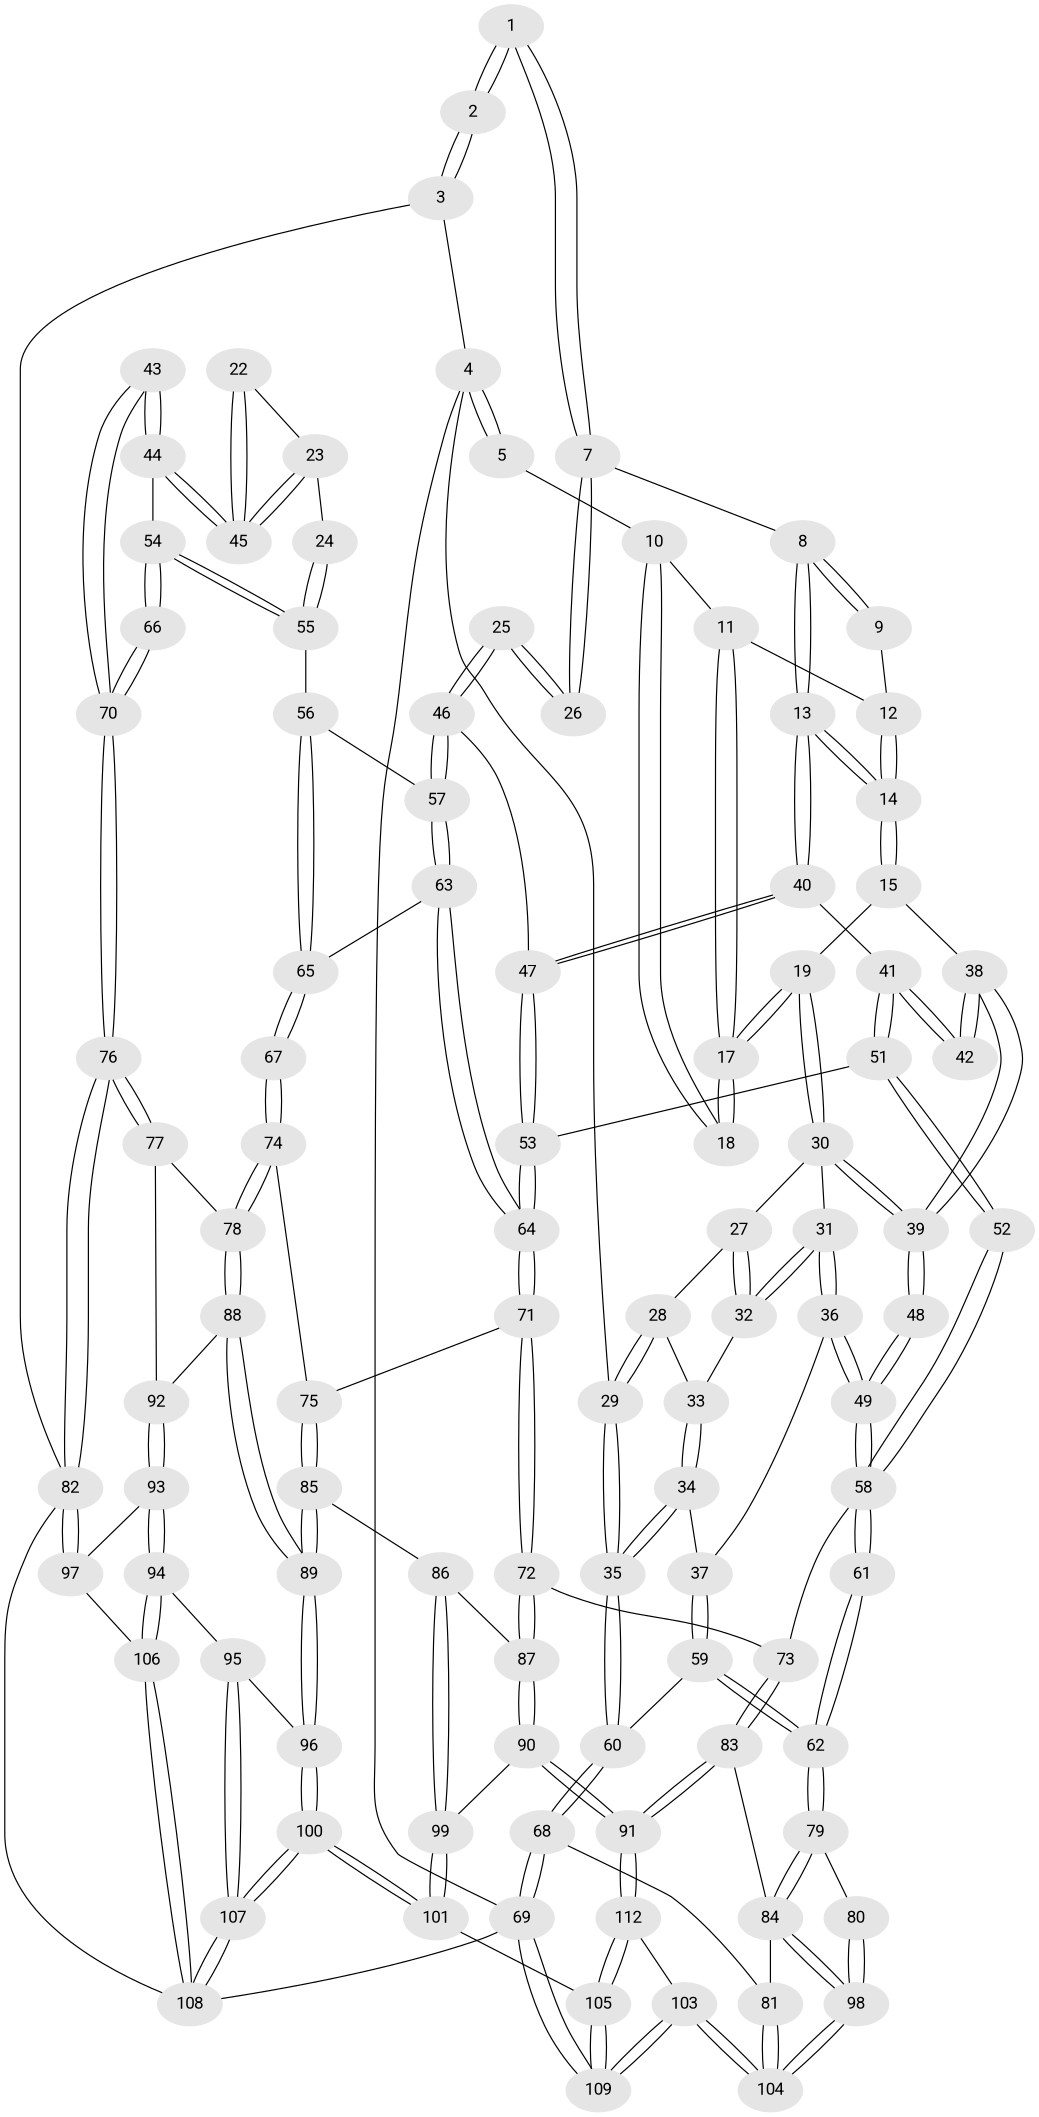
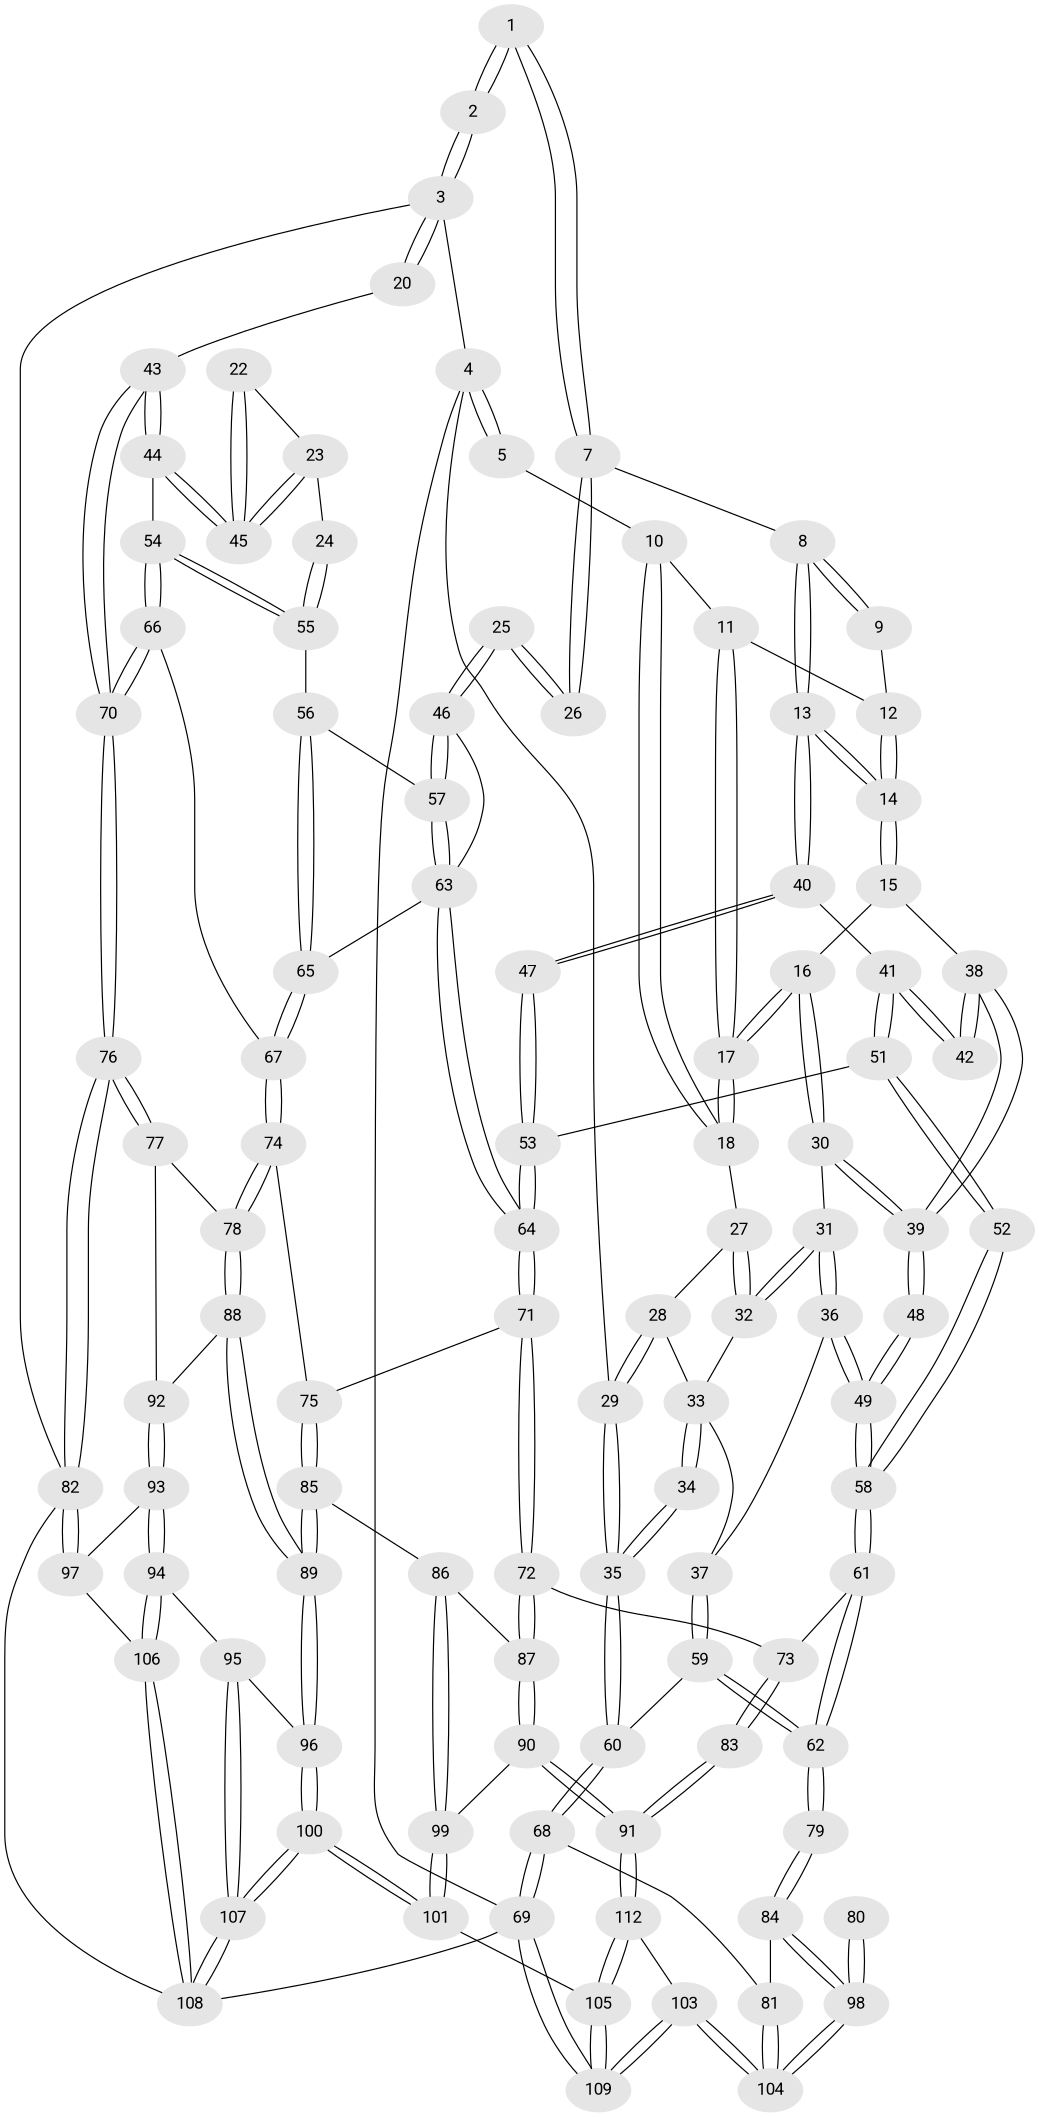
none -> (403, 284)
(516, 833) -> (484, 800)
none -> (195, 850)
(803, 972) -> (803, 972)
(780, 1187) -> (733, 1187)
(693, 1531) -> (733, 1488)
(812, 1570) -> (824, 1617)
(750, 1832) -> none
(836, 1875) -> none
